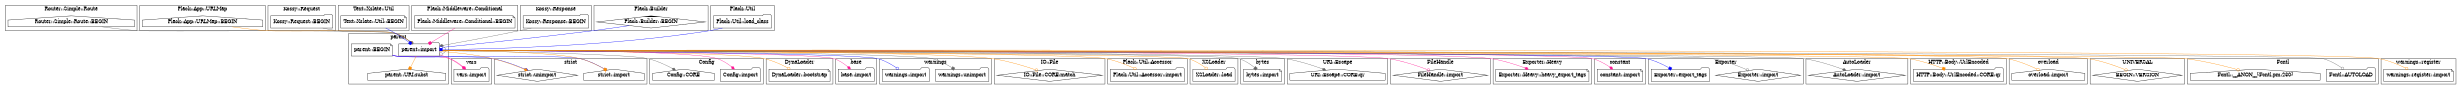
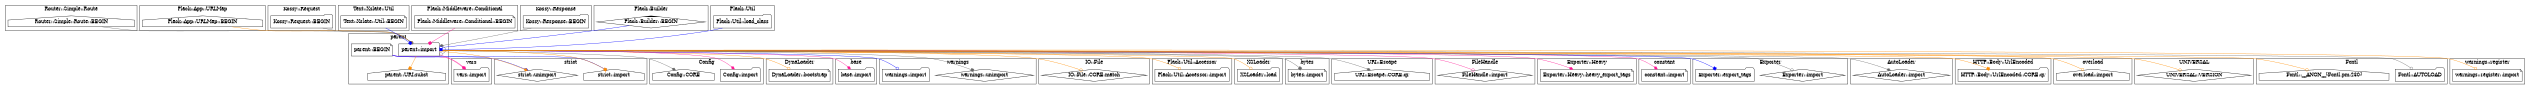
(962, 75) -> (984, 75)
(2137, 75) -> (2194, 75)
